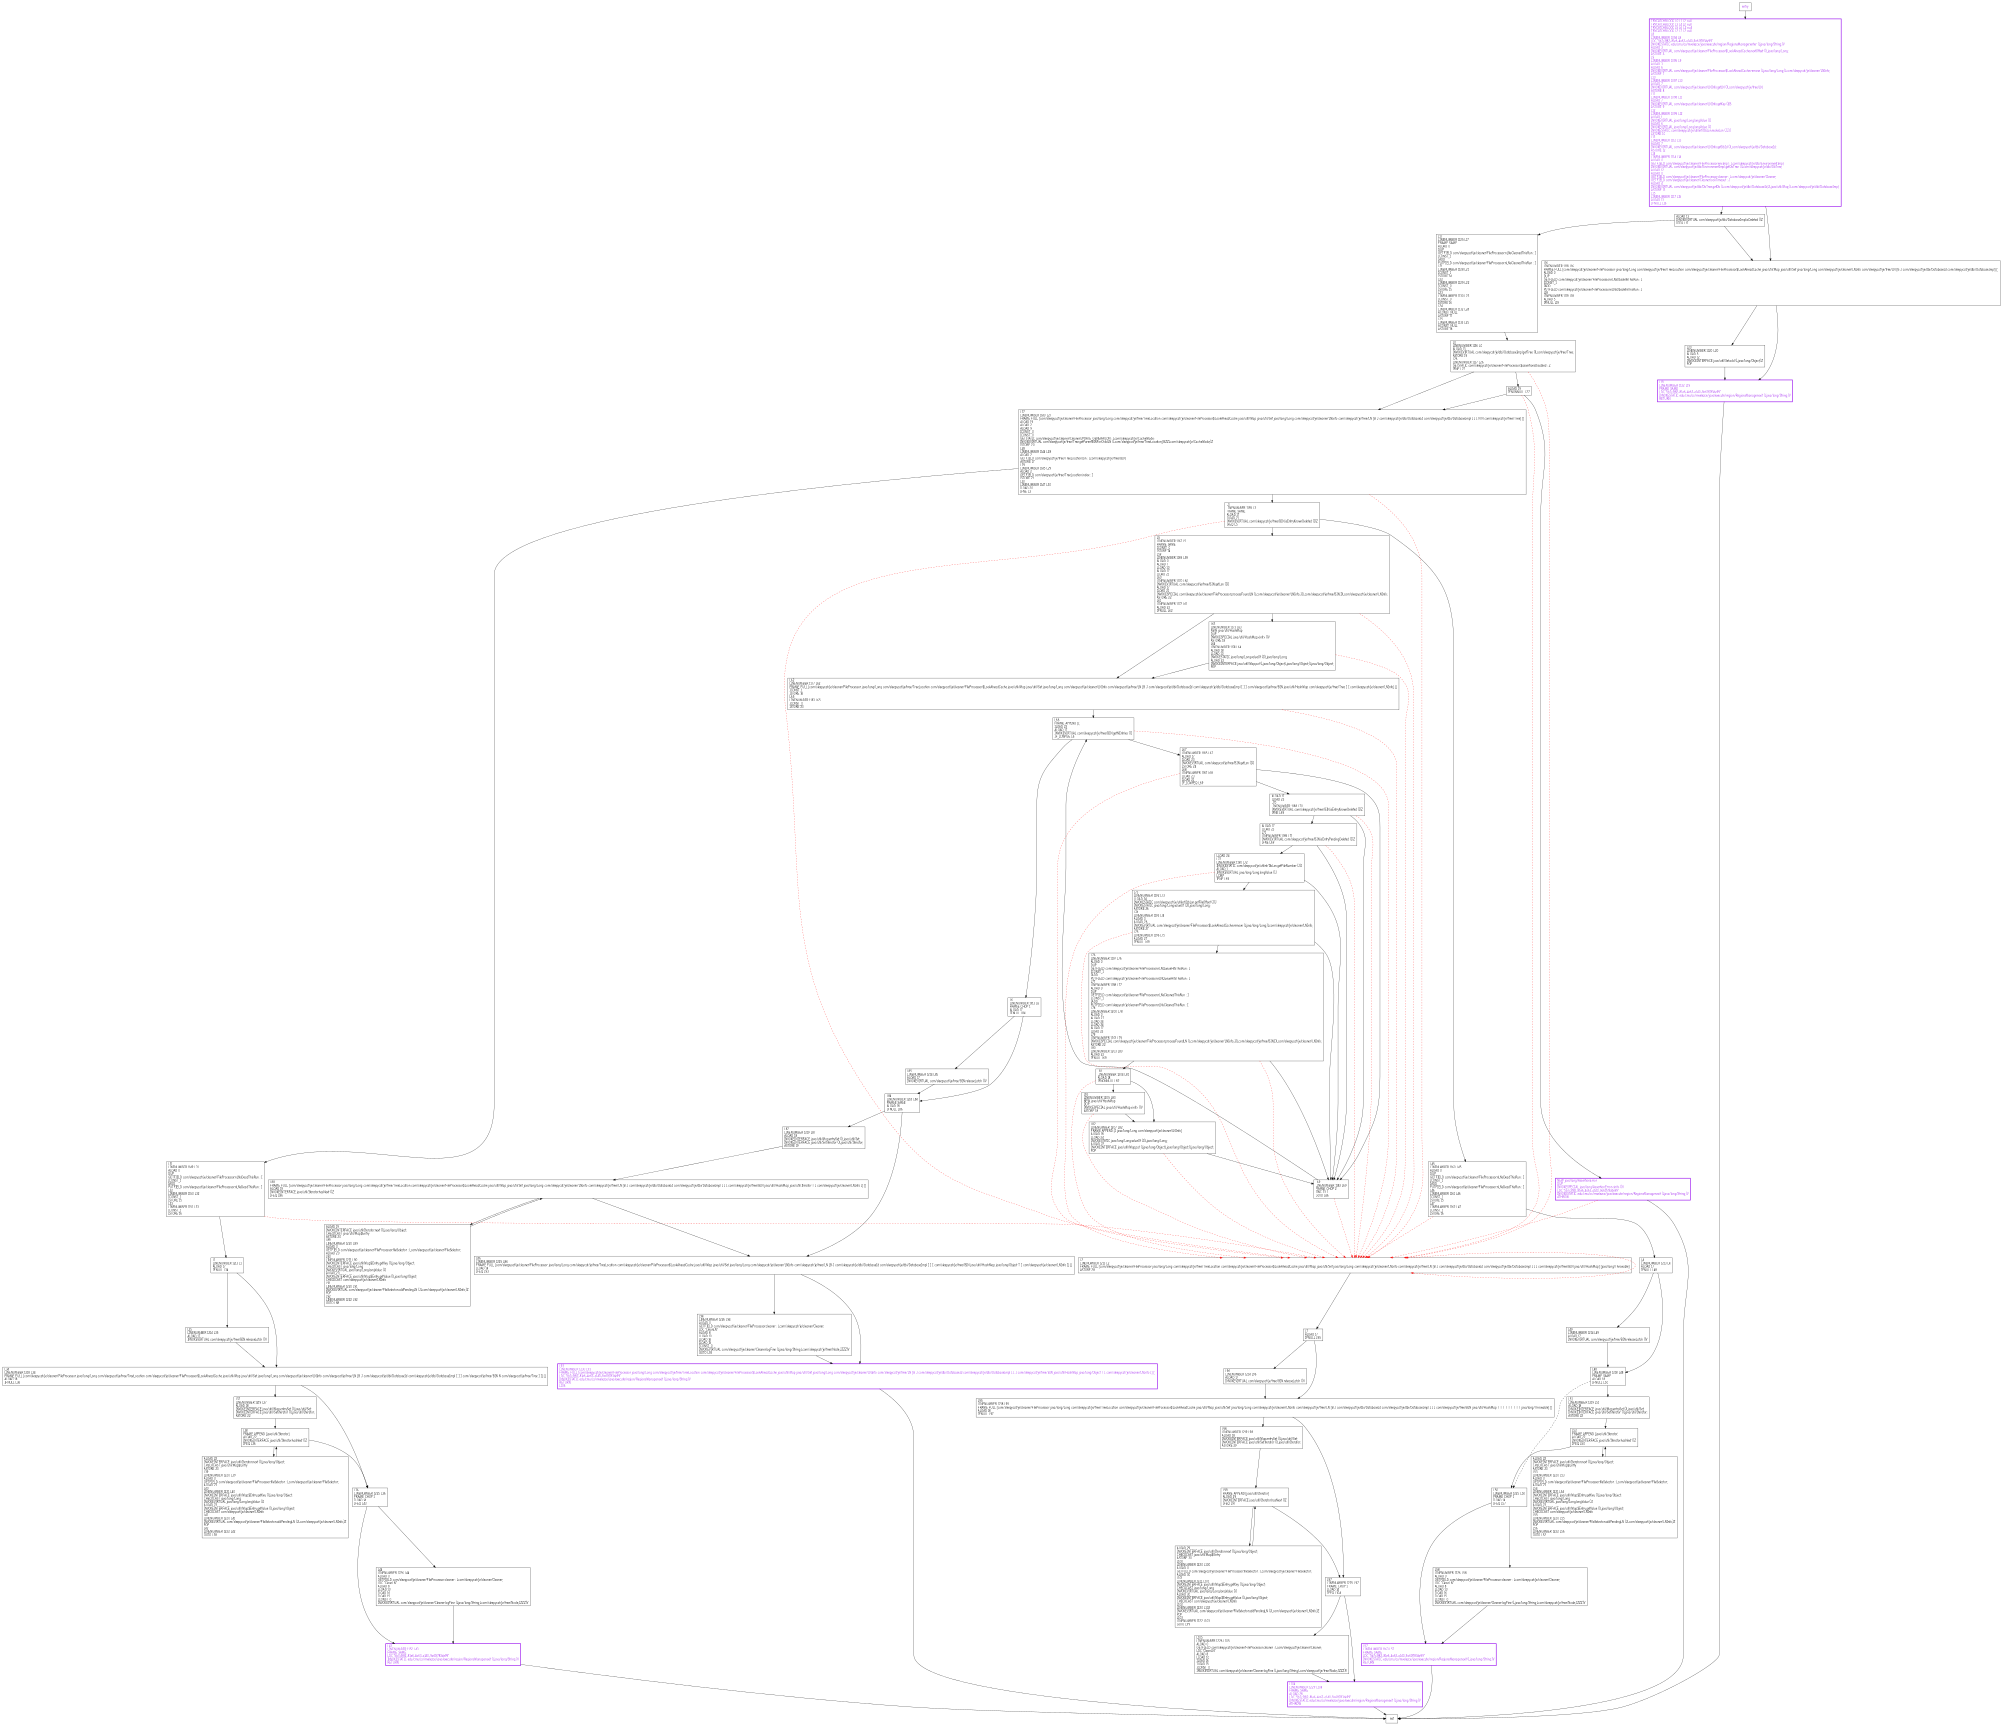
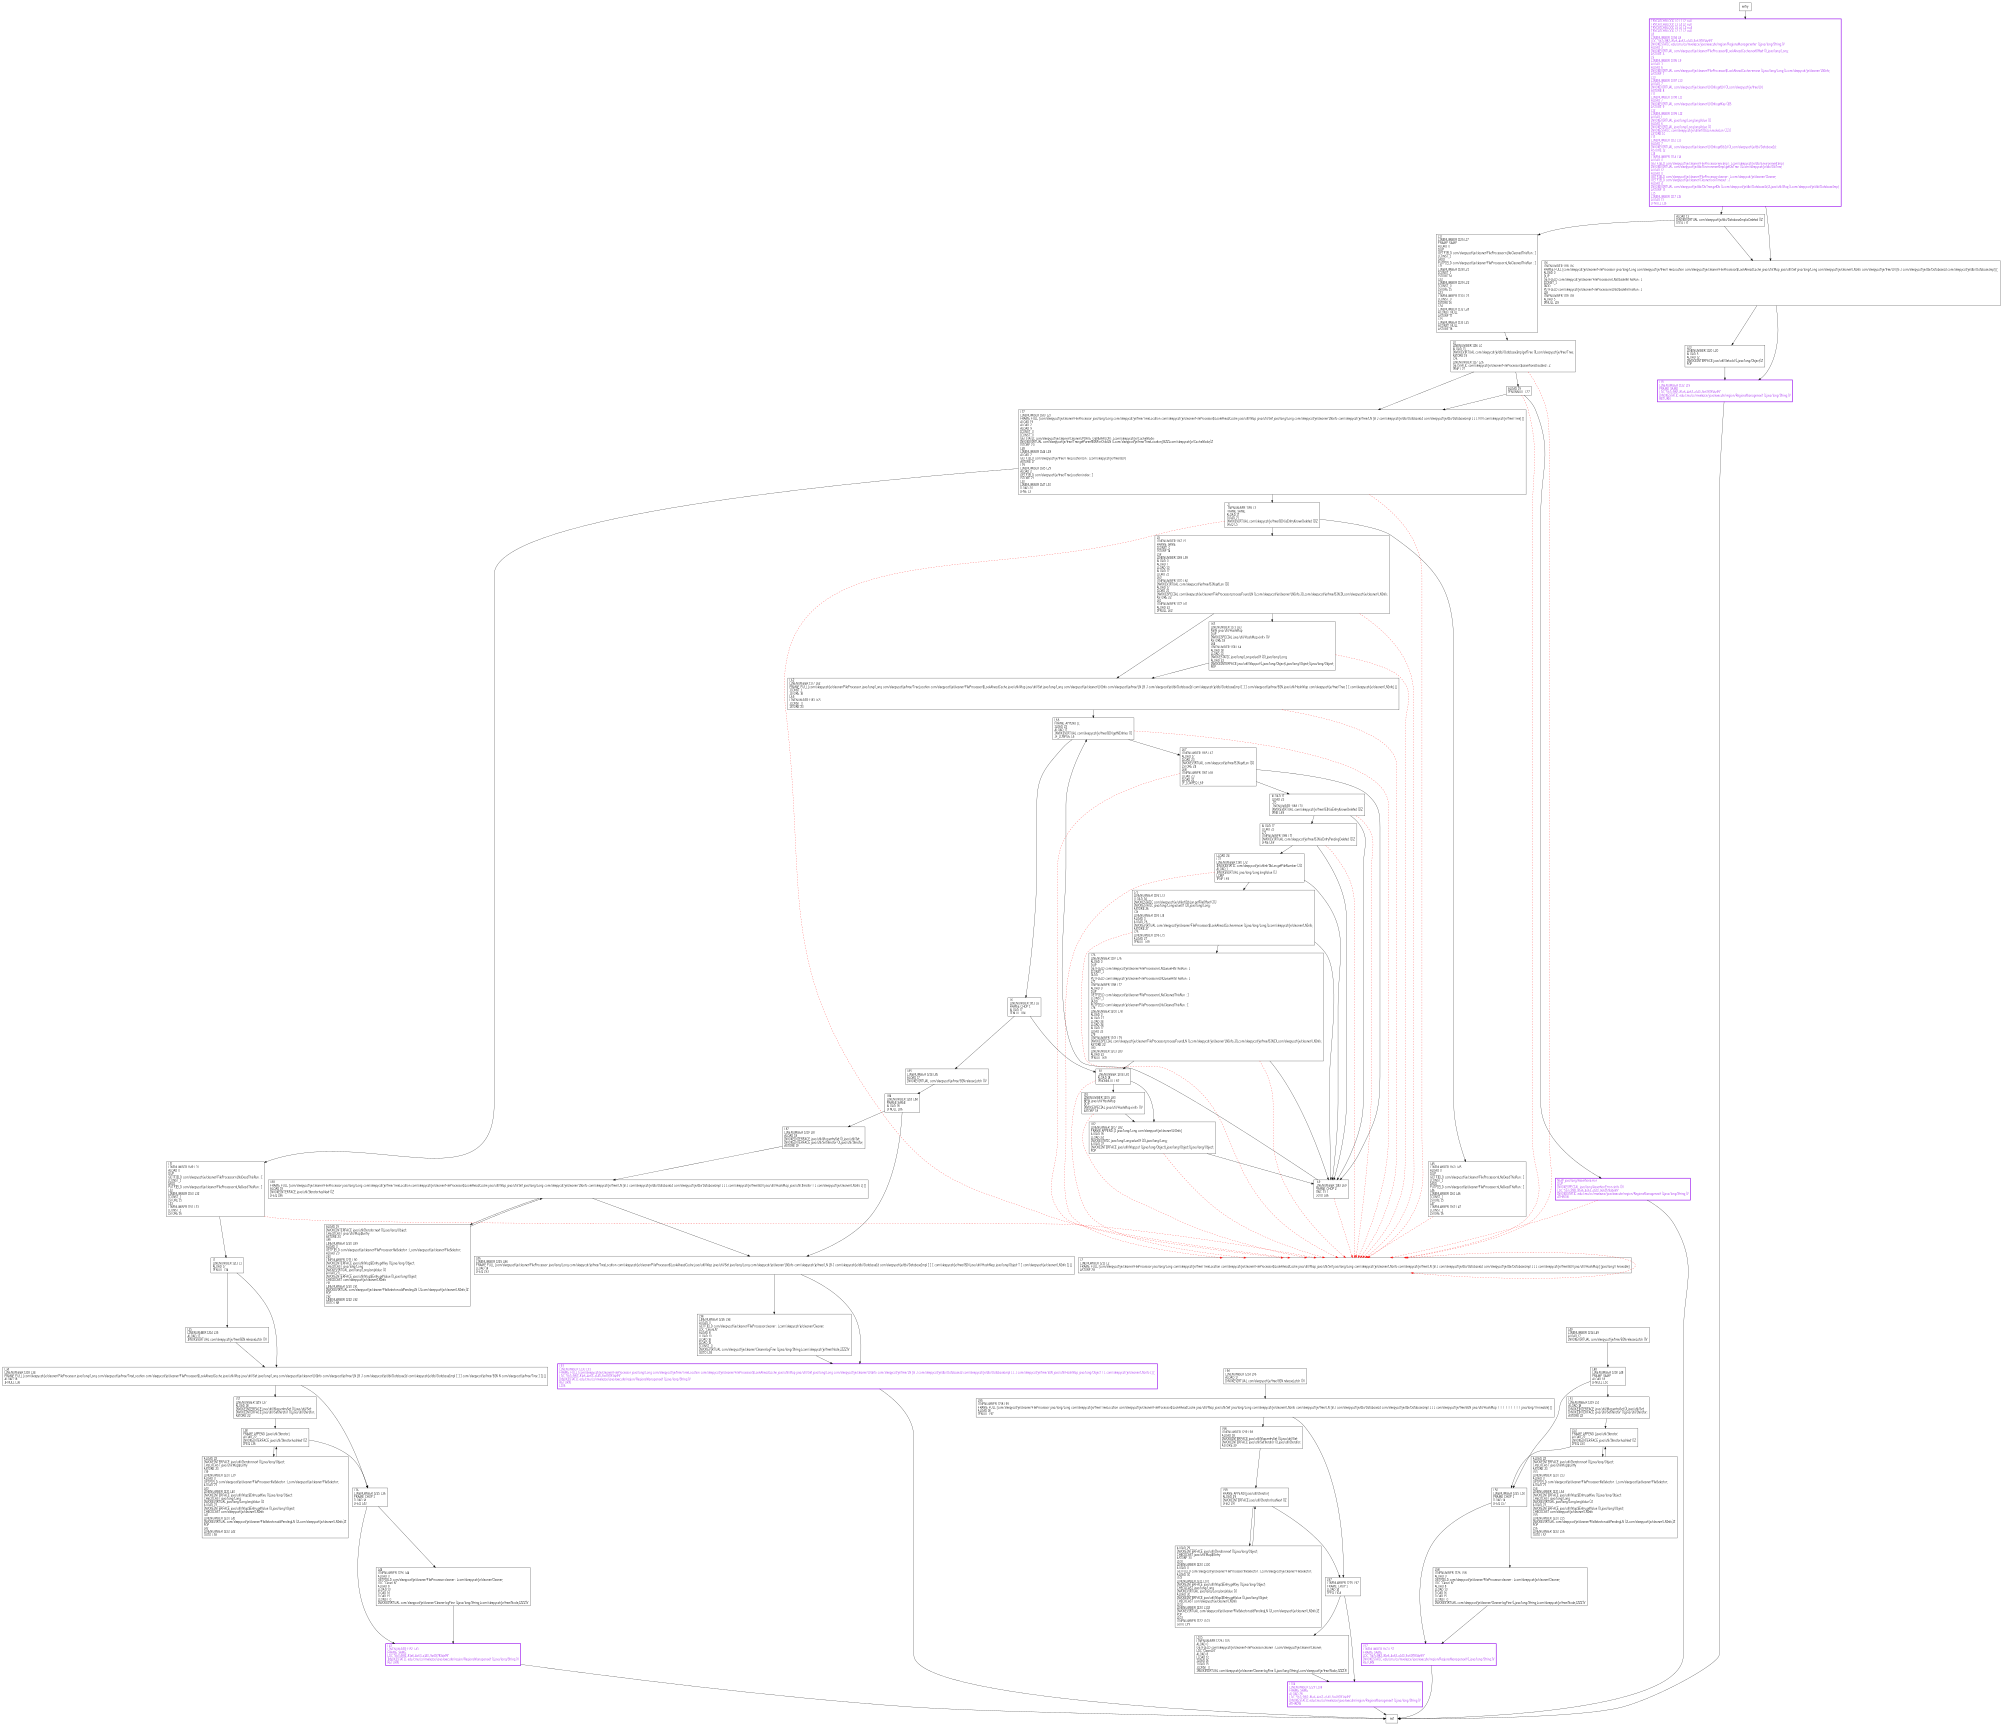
(1745, 7) -> (1745, 7)
(993, 1082) -> (1056, 1048)
(1656, 1265) -> none
(1313, 1335) -> none
(1549, 1430) -> (1549, 1430)
